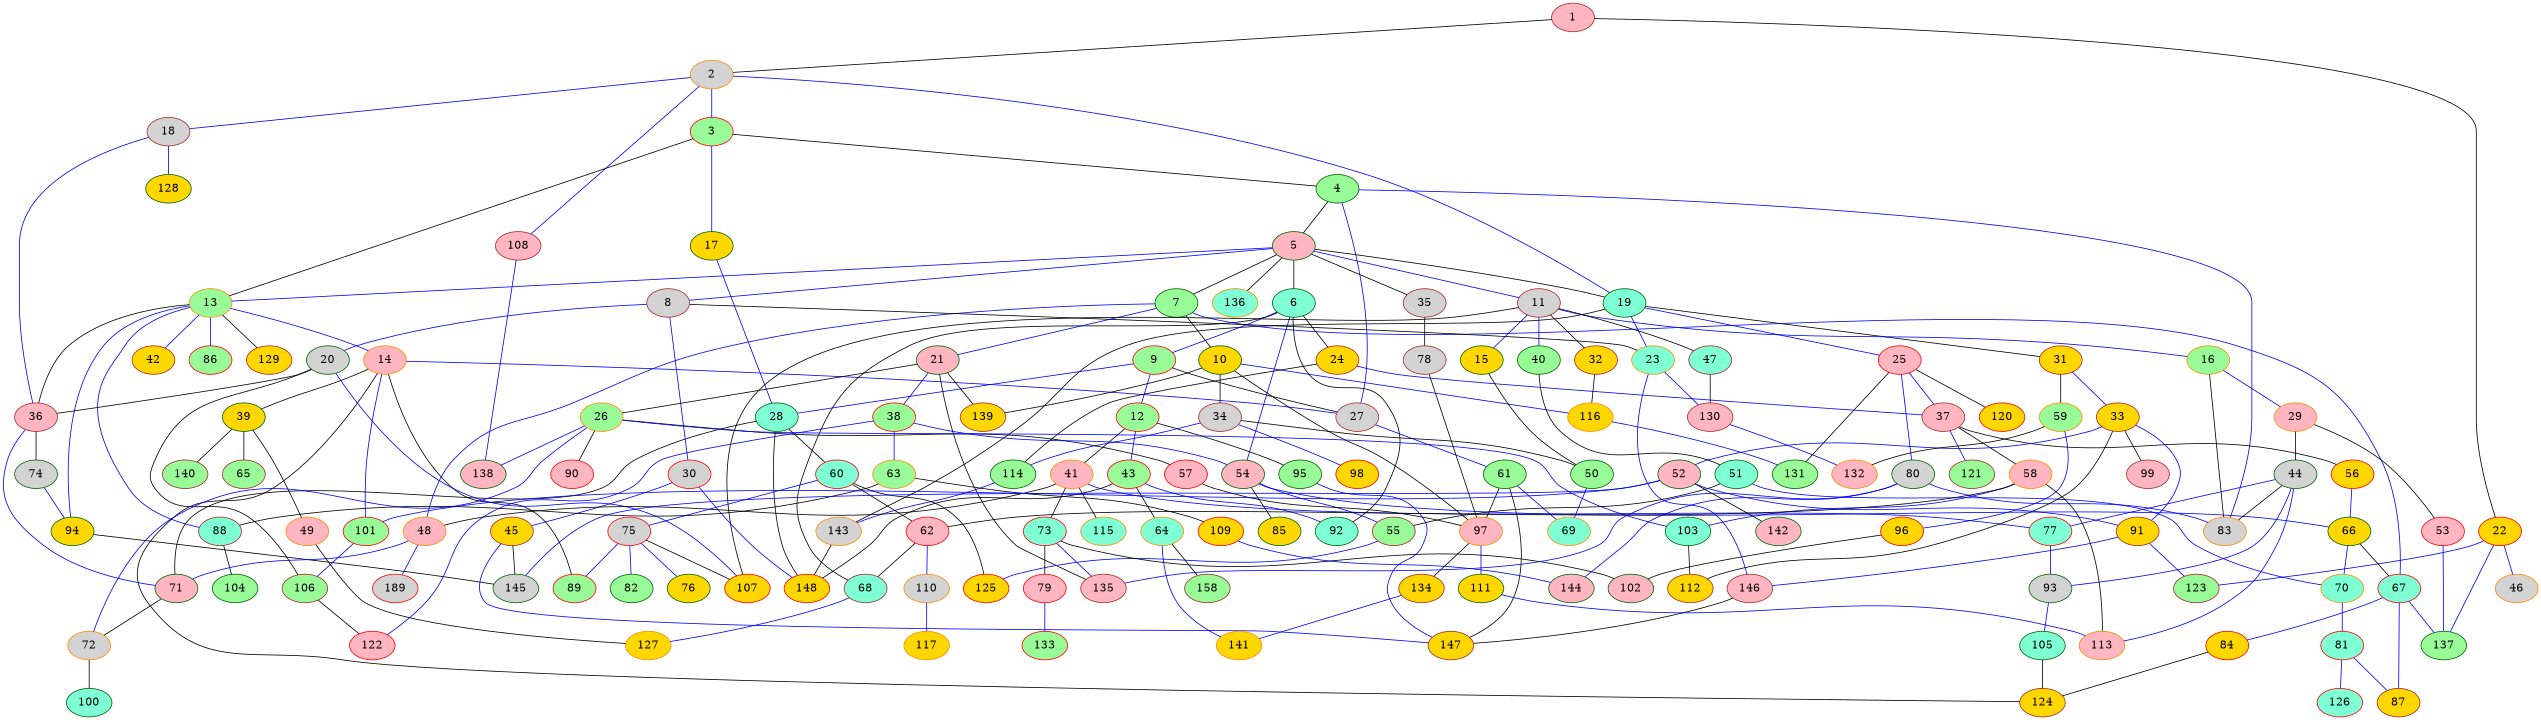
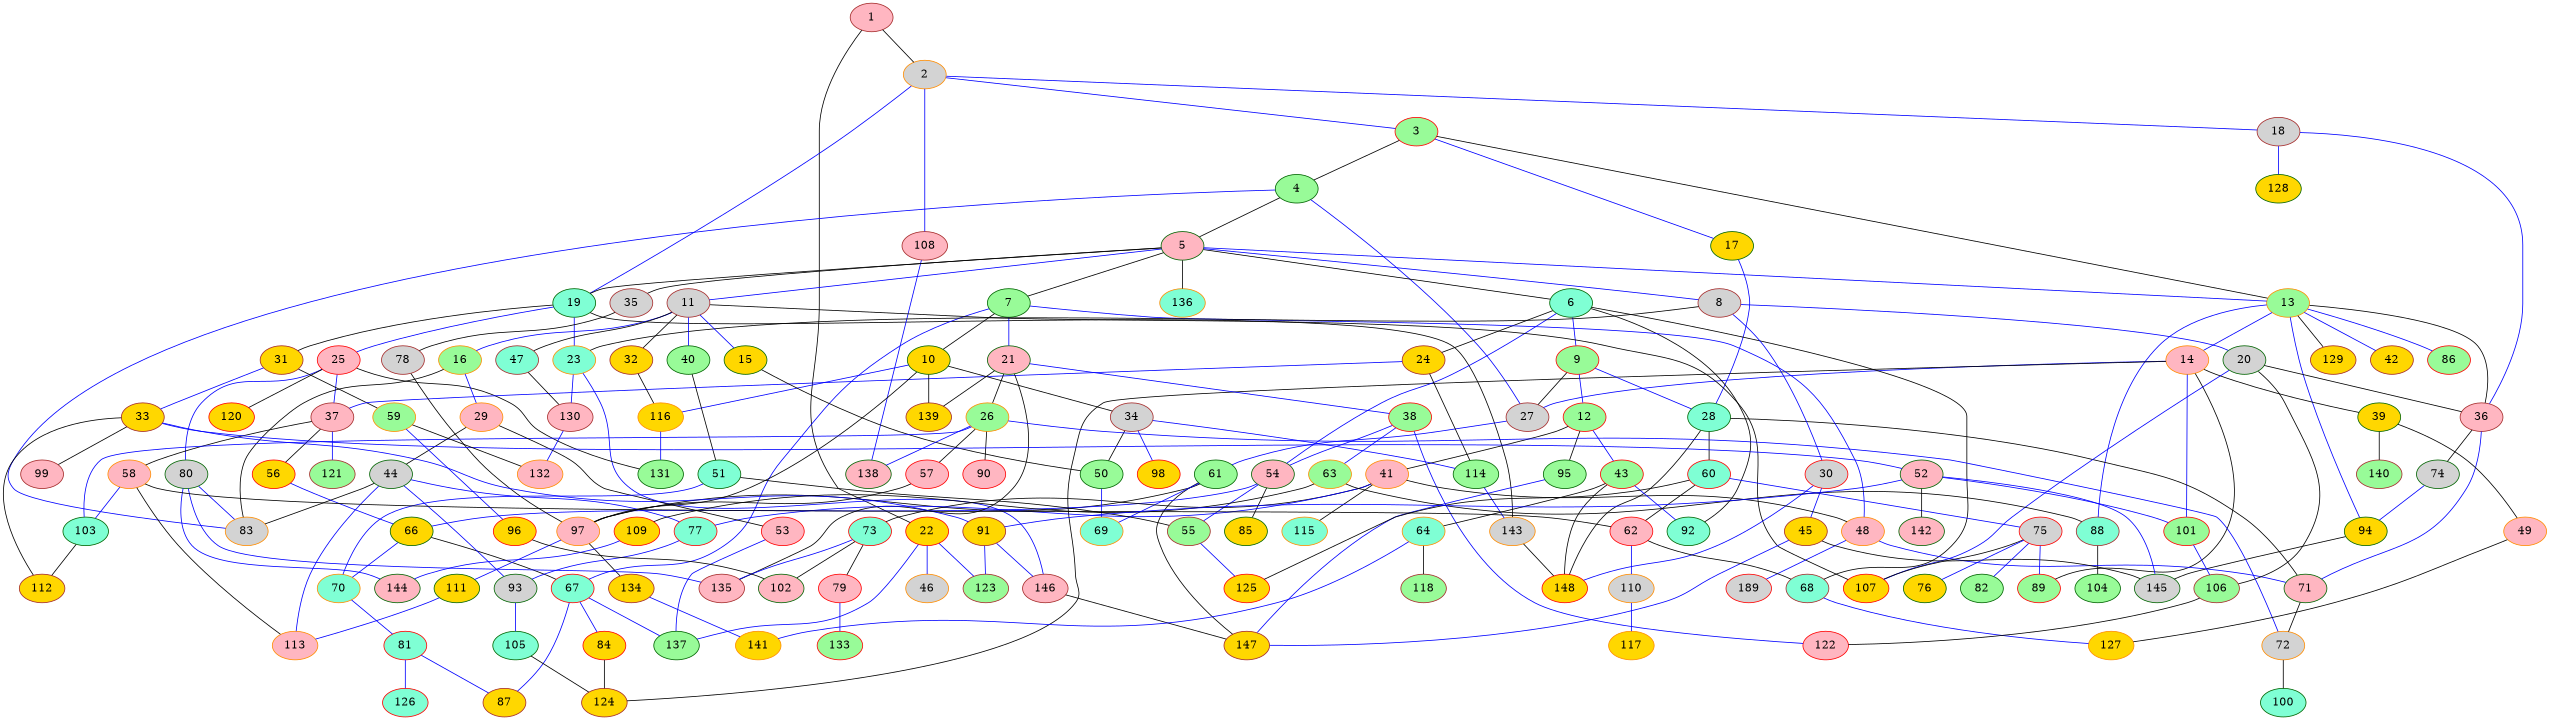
(244, 474) -> none
(1207, 588) -> (1424, 588)
